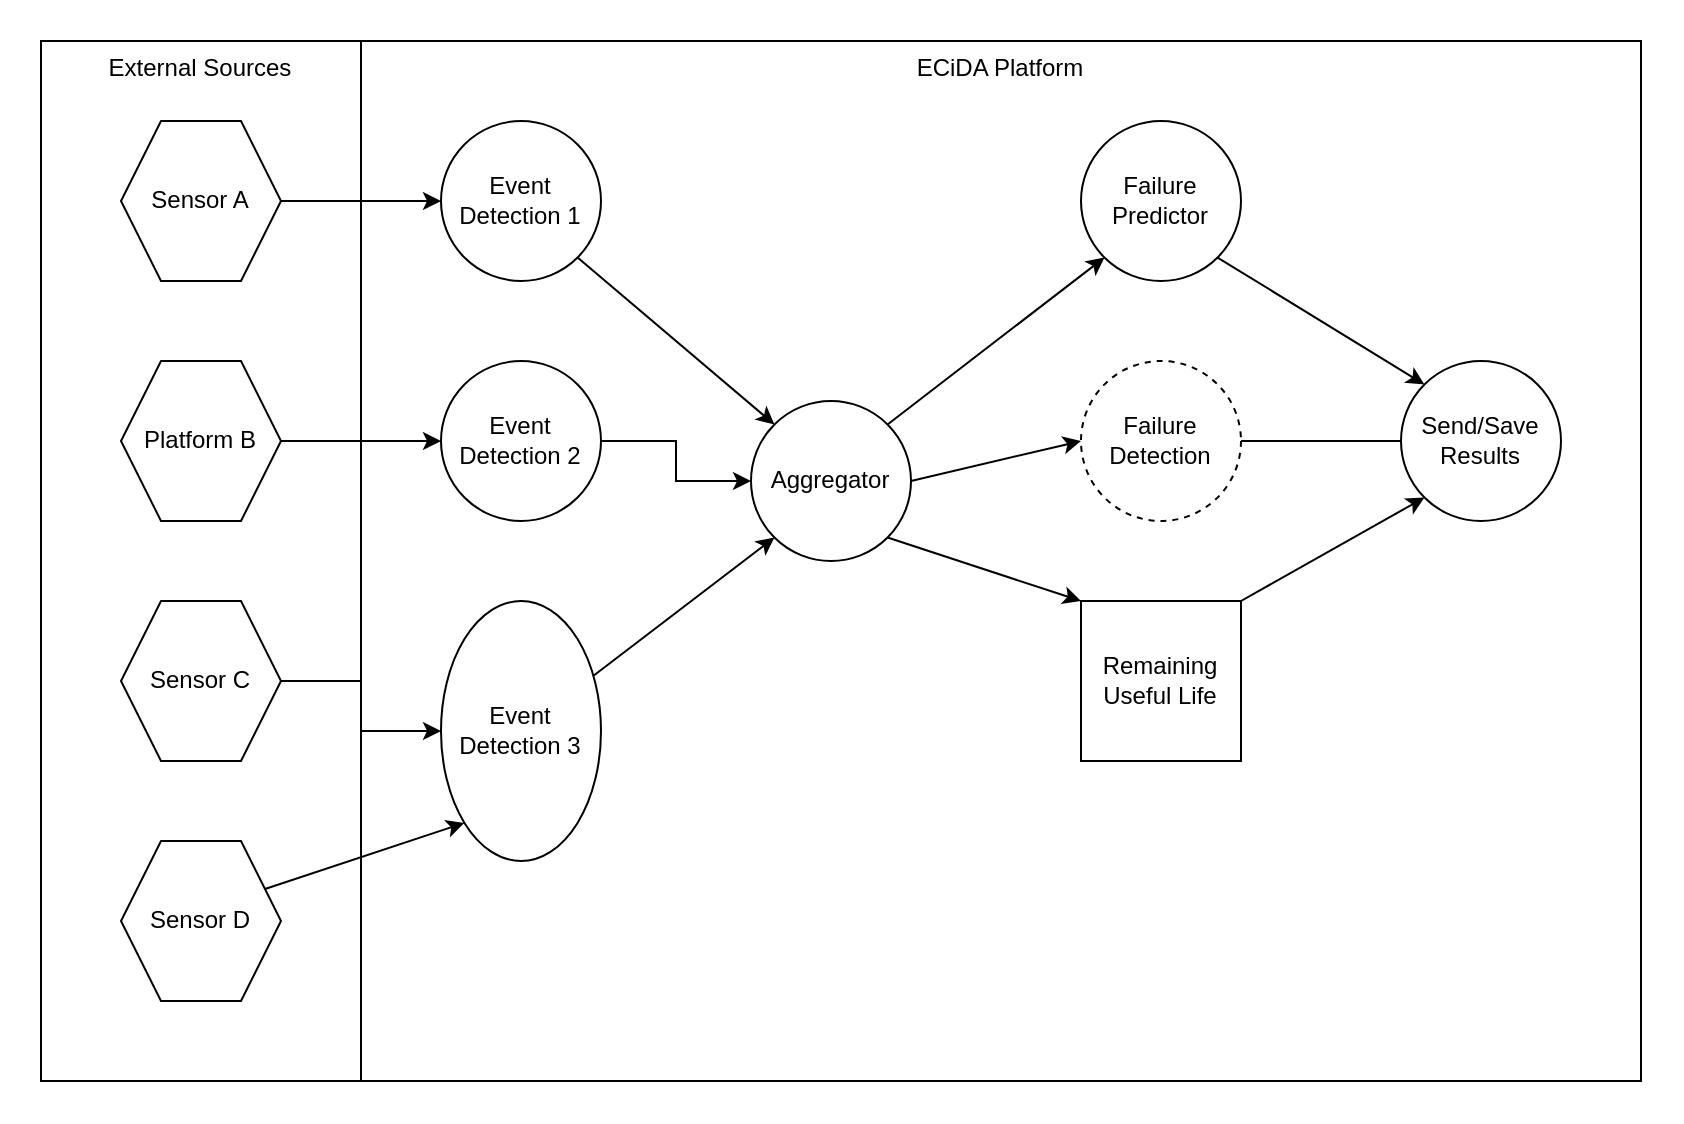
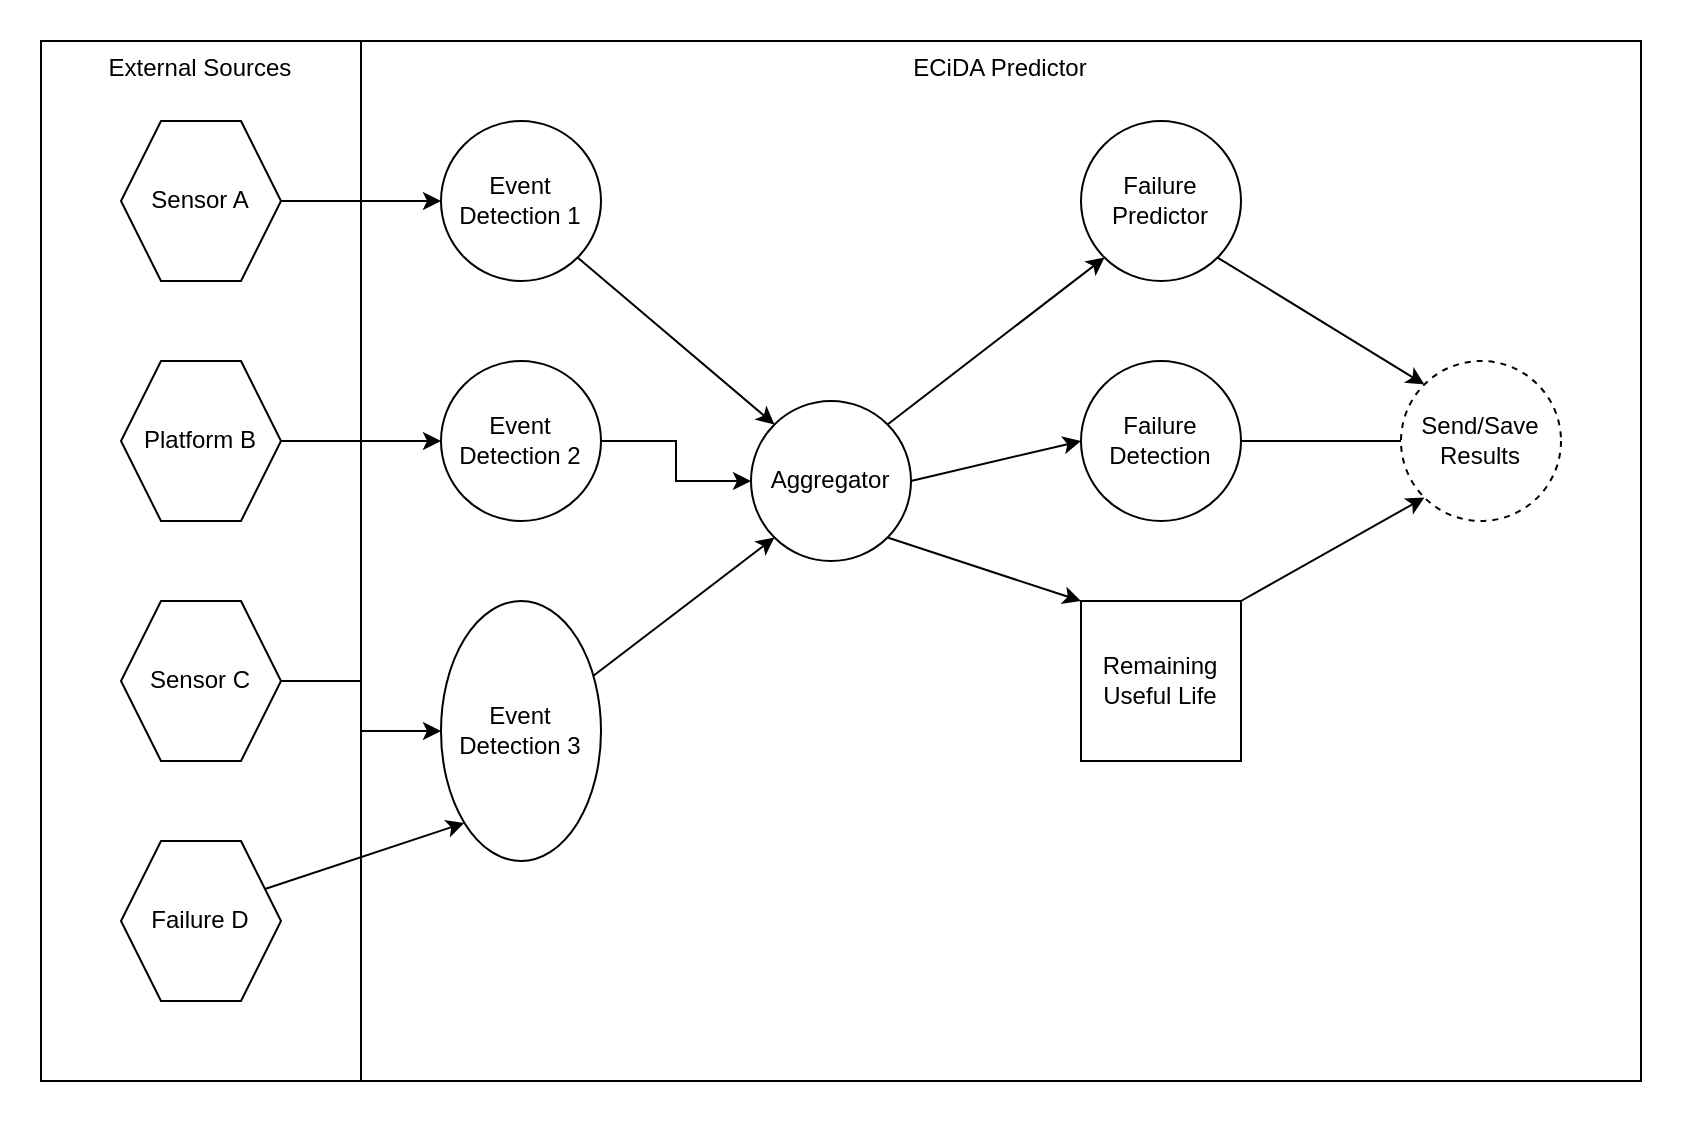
(1001, 69) -> (1001, 69)
(1161, 441) -> (1161, 441)
(1481, 441) -> (1481, 441)
(201, 921) -> (201, 921)
